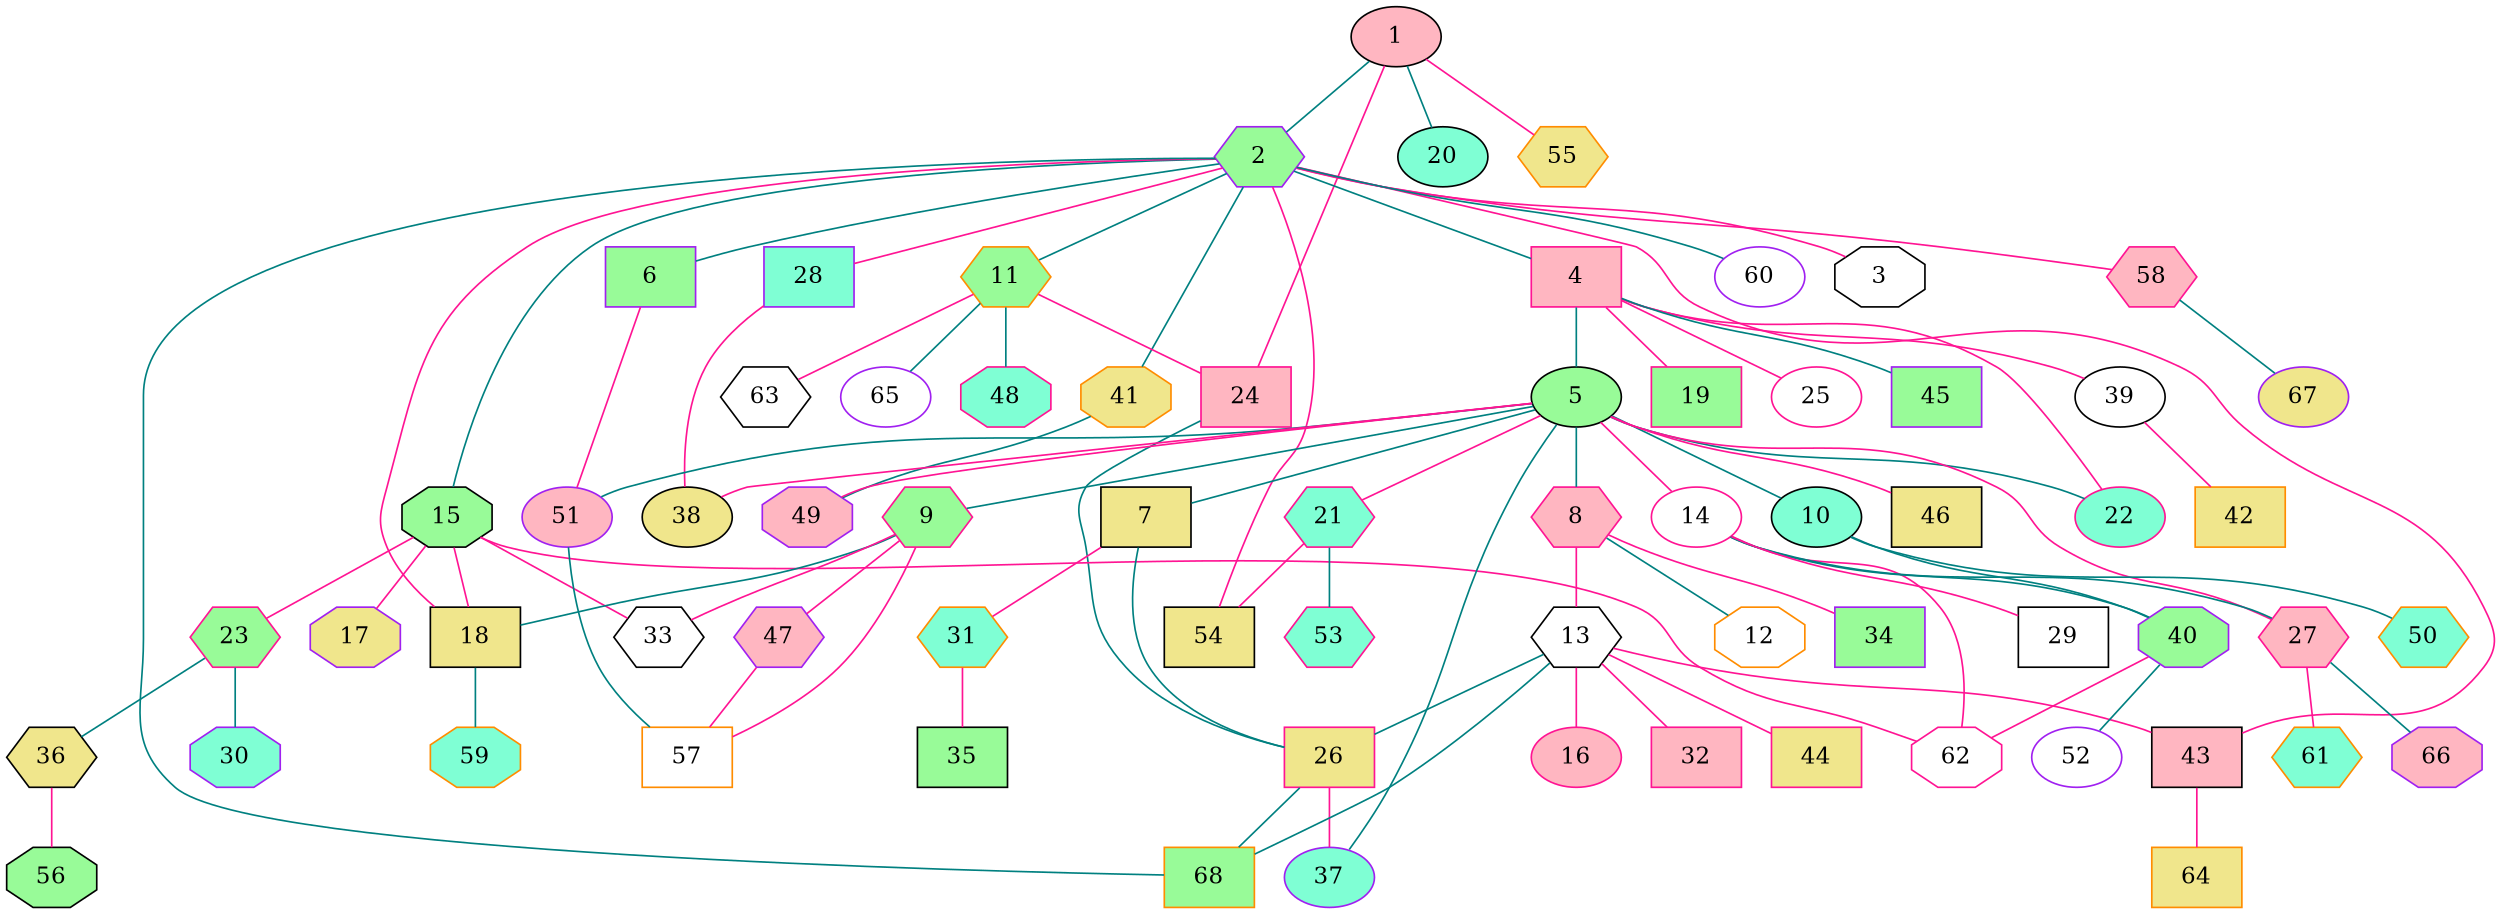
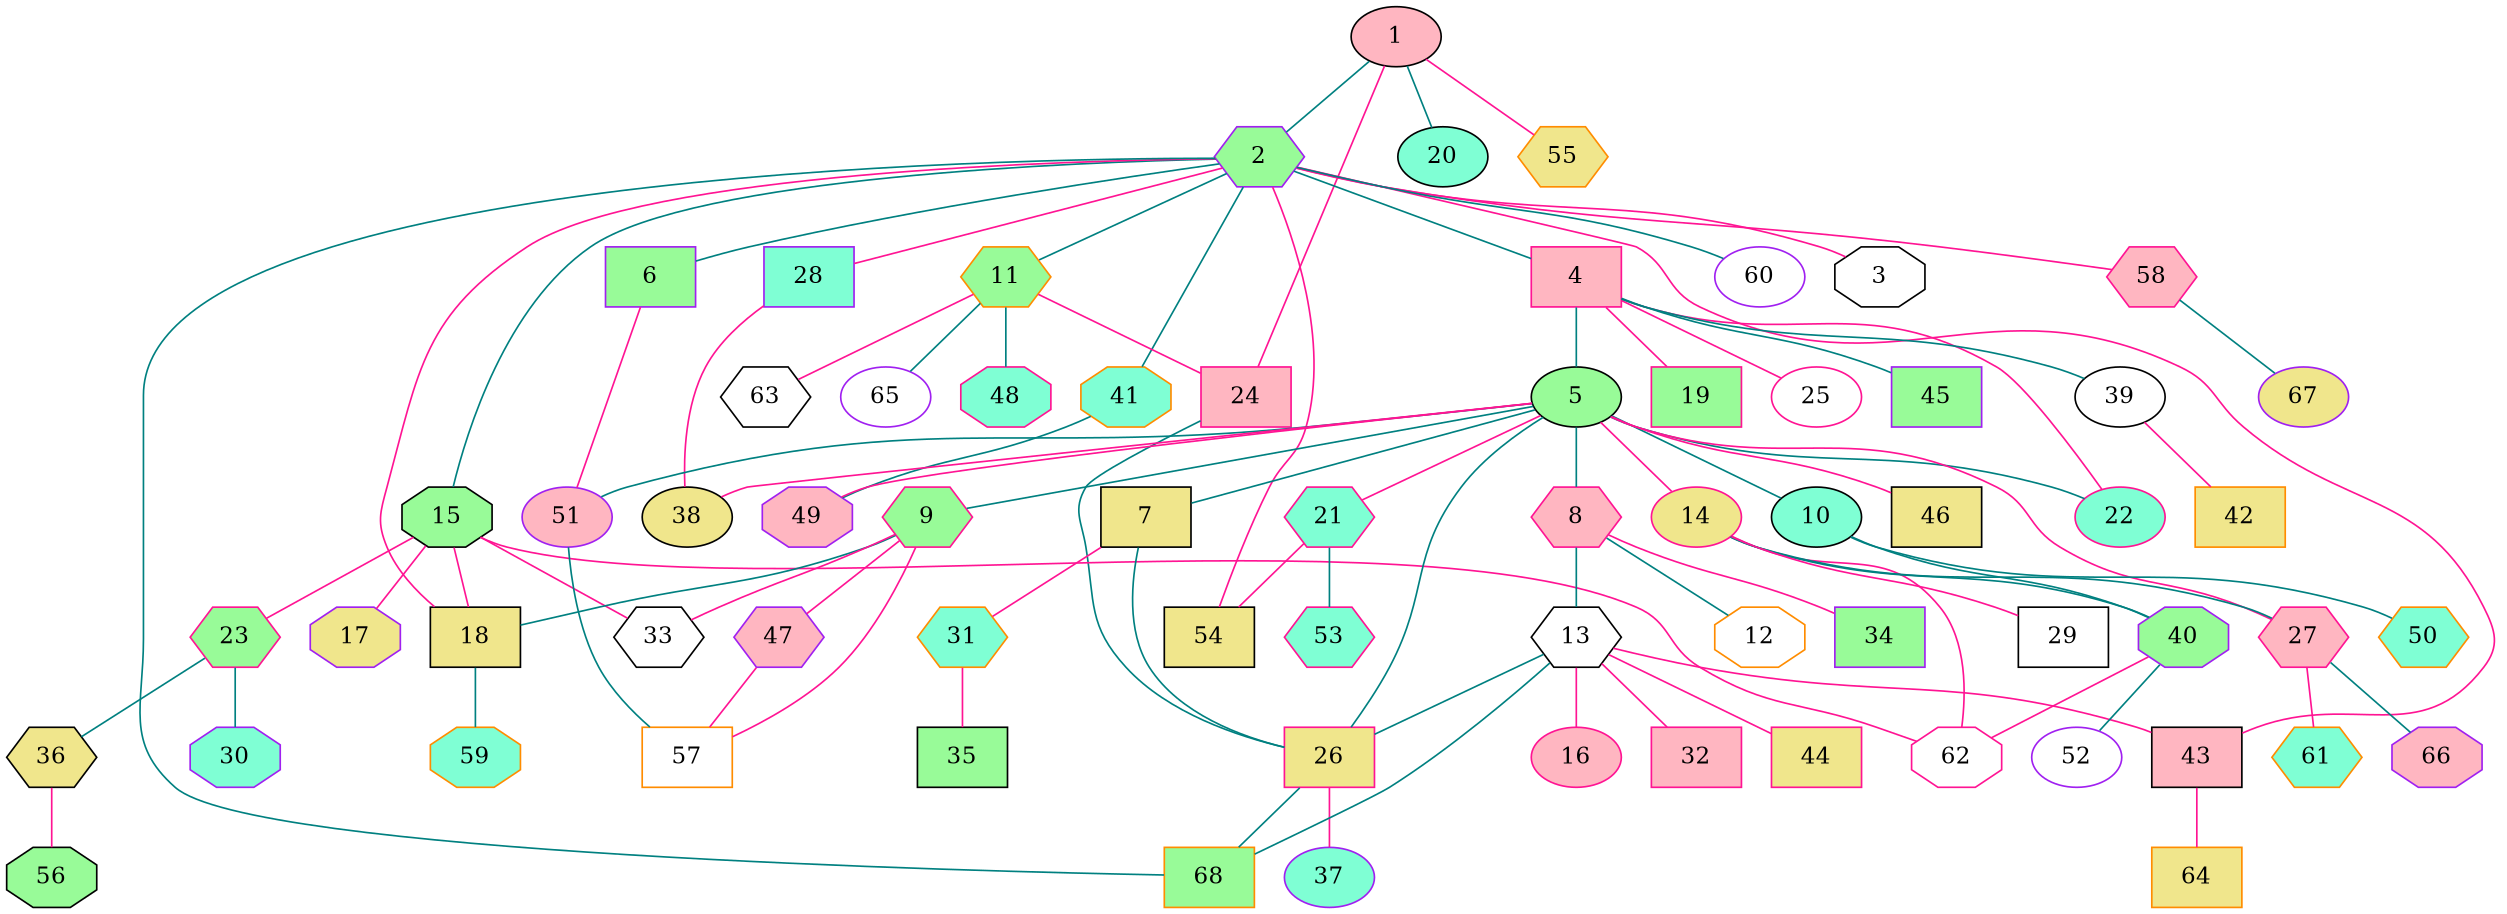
(1853, 337) -> (1853, 337)
(1126, 397) -> (1126, 397)
(1696, 517) -> (1696, 517)
(1576, 577) -> (1576, 577)
(1453, 637) -> (1426, 557)
